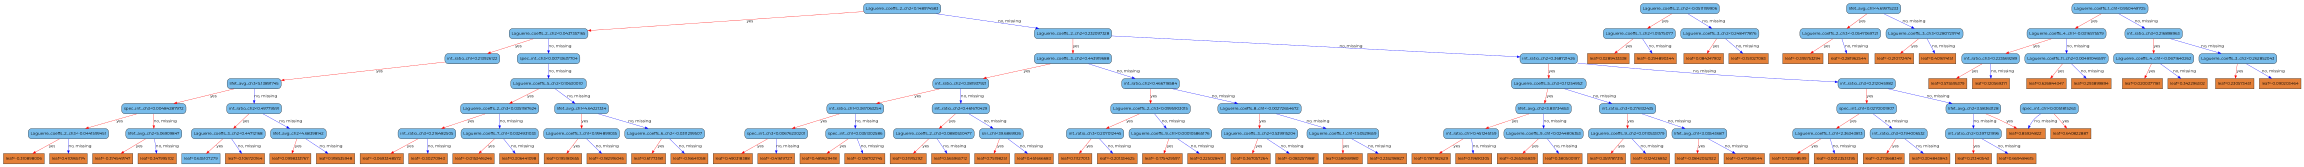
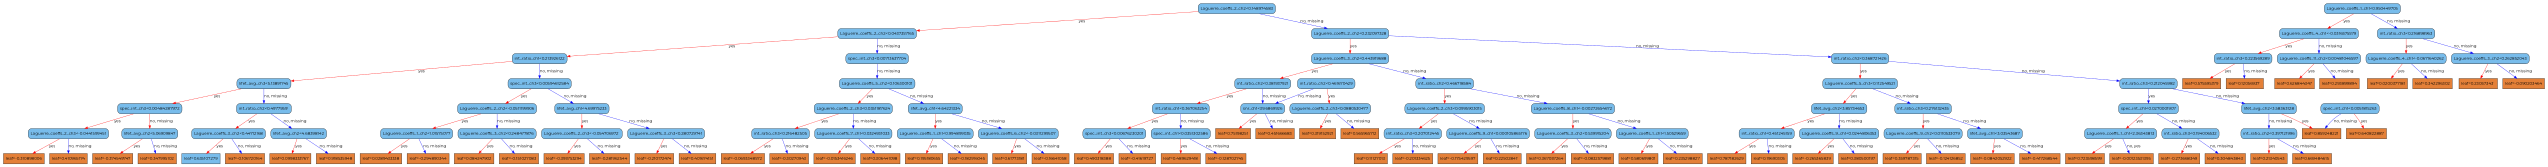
none -> (540, 84)
(961, 95) -> (1263, 95)
(1867, 95) -> (2148, 95)
(1844, 146) -> (2134, 146)
